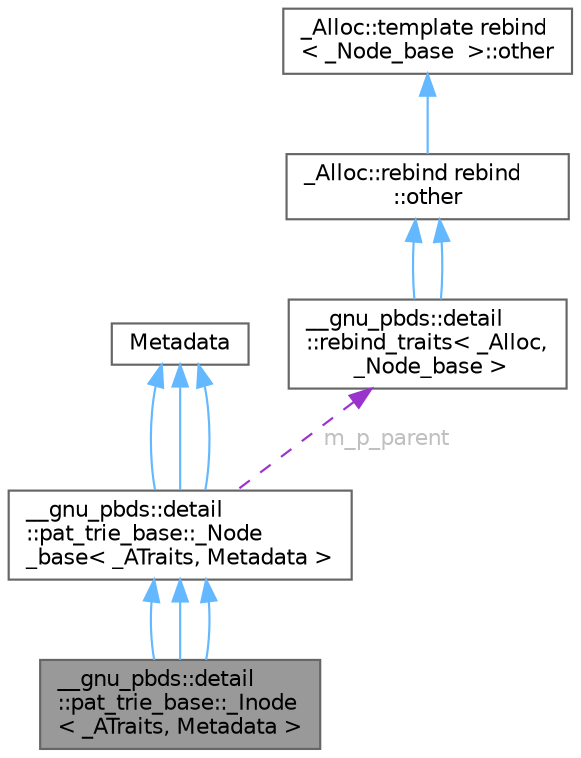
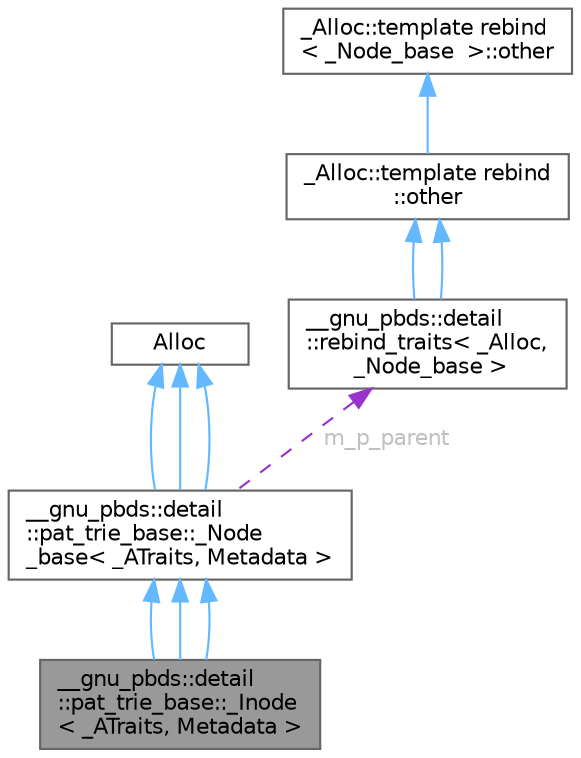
(428, 187) -> (428, 187)
(180, 344) -> (180, 344)
